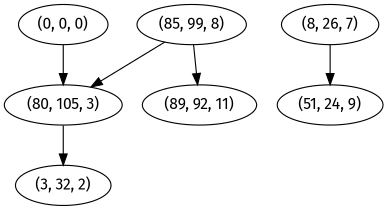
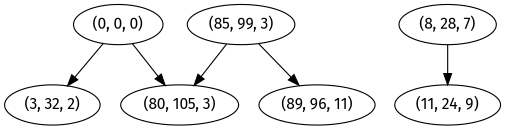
(192, 25) -> (241, 25)
(330, 25) -> (448, 25)
(199, 105) -> (317, 105)
(330, 105) -> (448, 105)
(63, 140) -> (89, 60)
